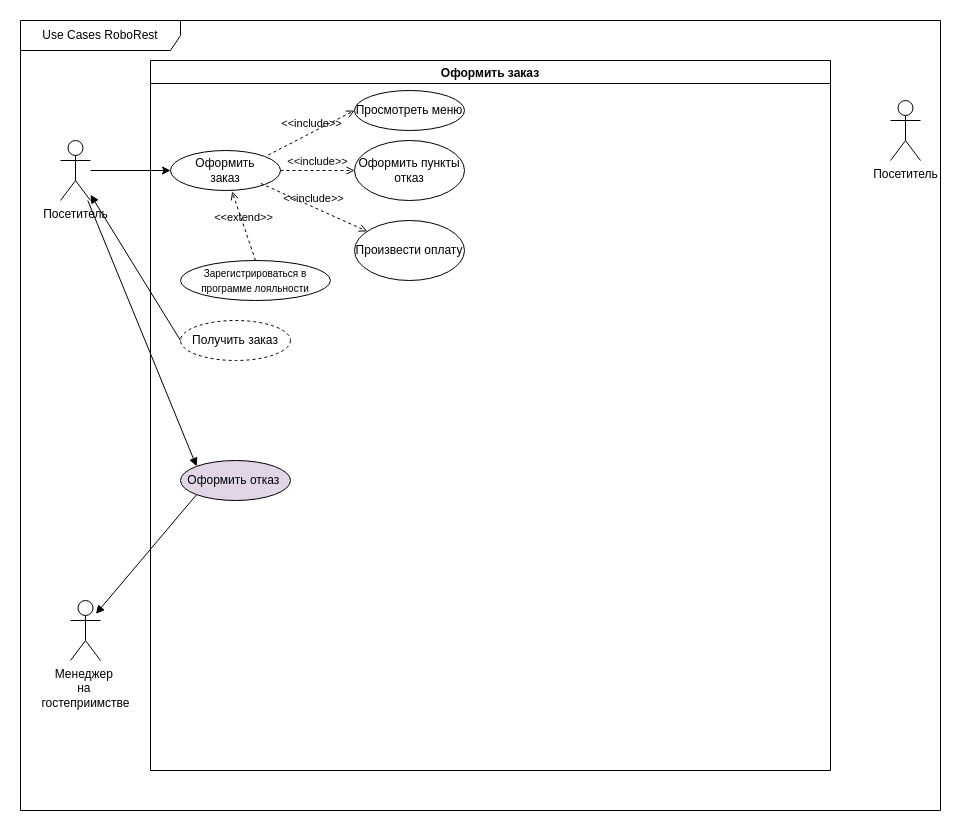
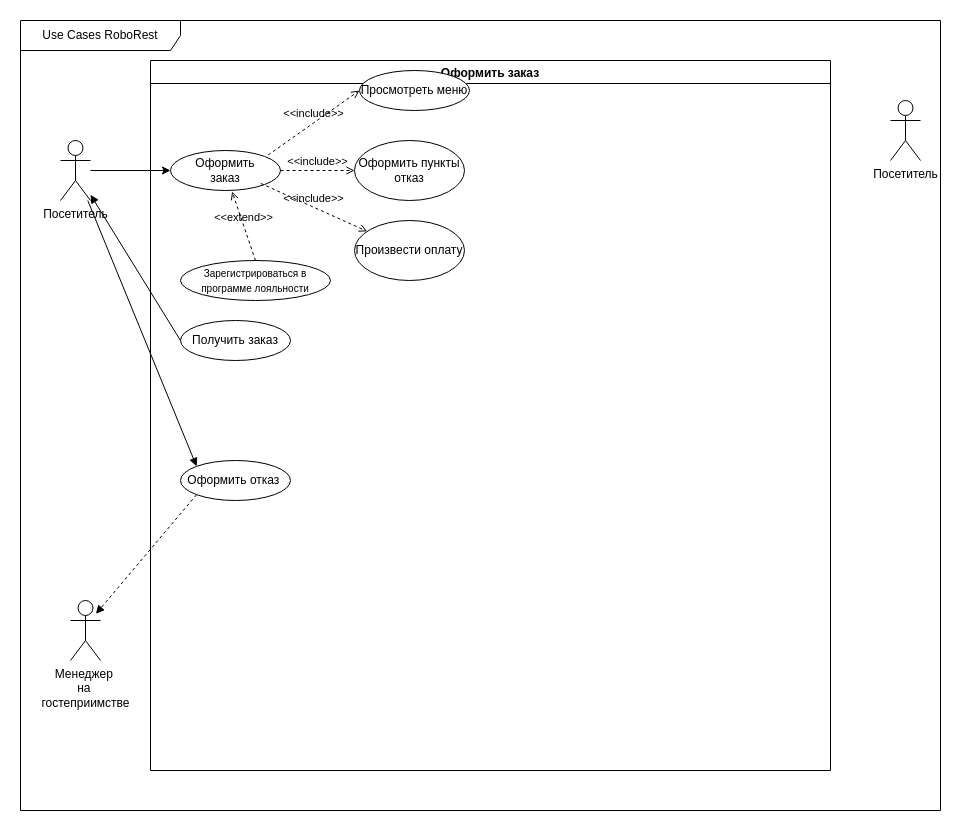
(410, 111) -> (415, 91)
(236, 341) -> (236, 341)
(236, 481) -> (236, 481)
(152, 548) -> (152, 548)
